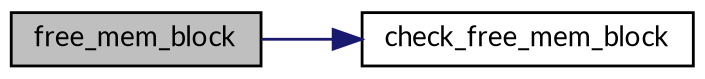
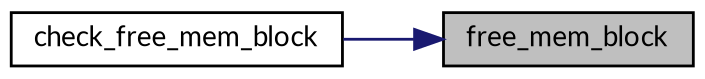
(297, 39) -> (379, 39)
